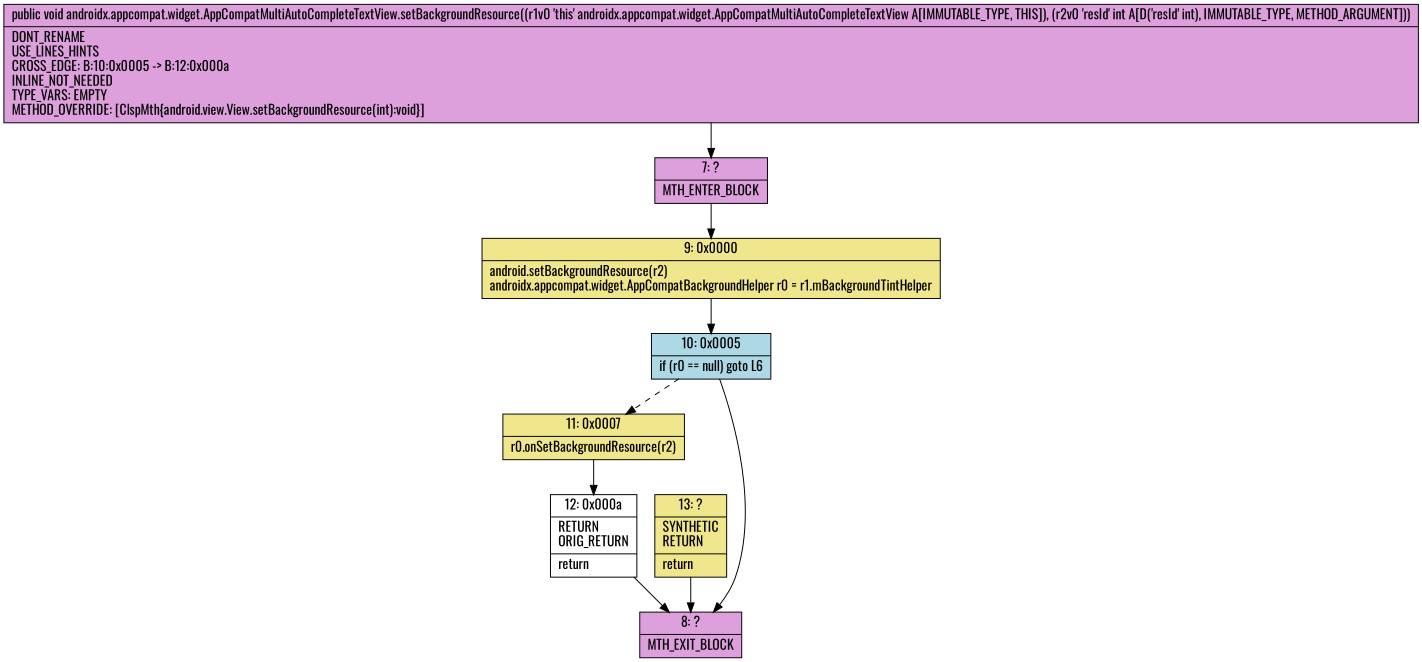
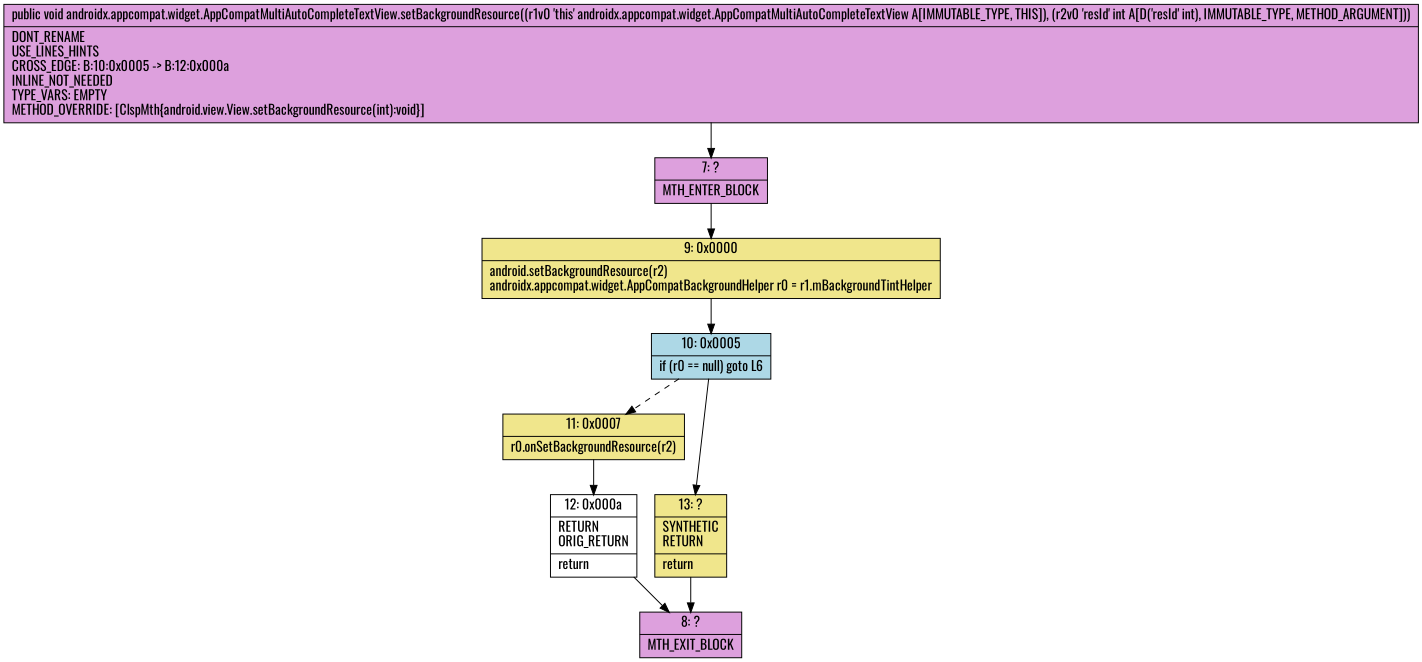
(745, 493) -> (703, 432)
